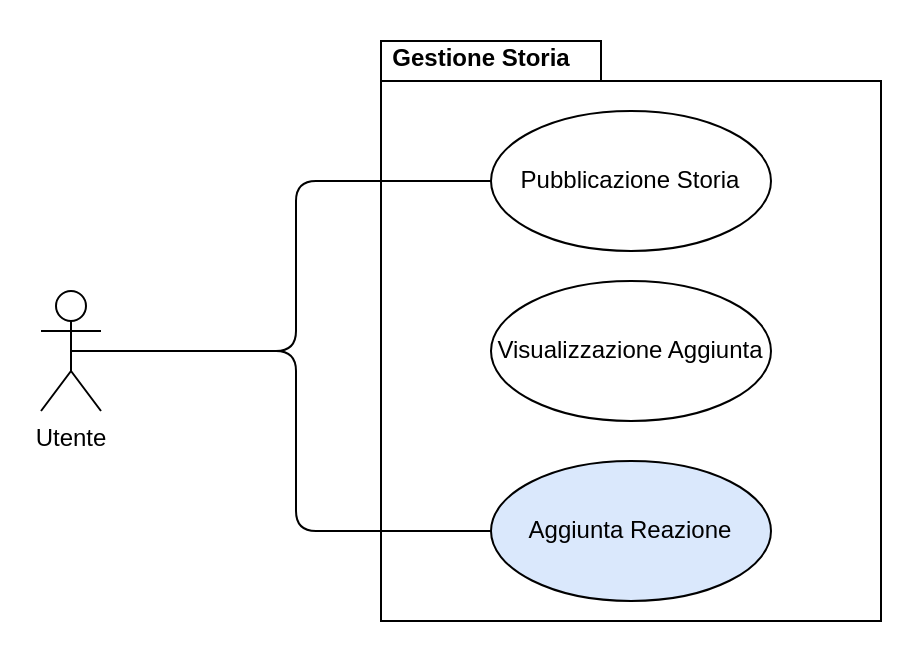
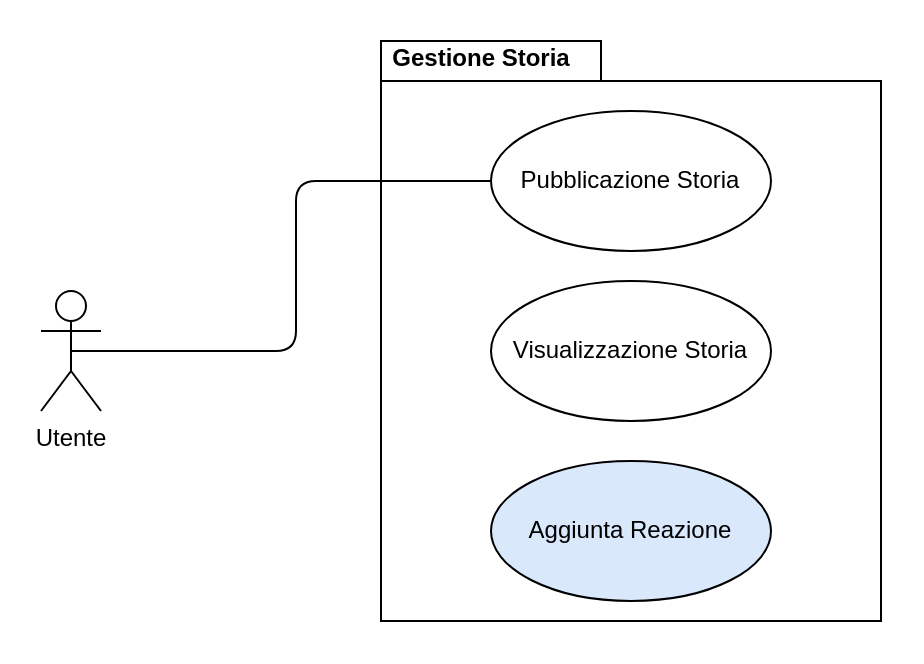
(631, 351) -> (631, 351)
(311, 531) -> none
